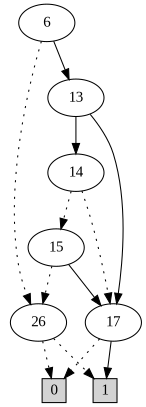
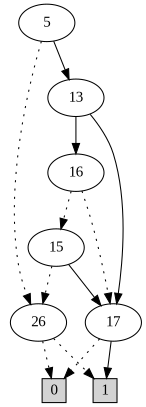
(47, 23) -> (47, 23)
(76, 173) -> (76, 173)
